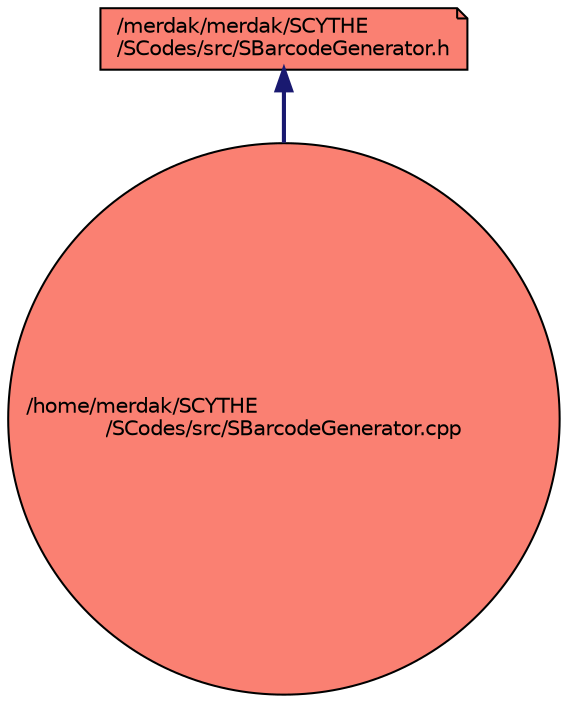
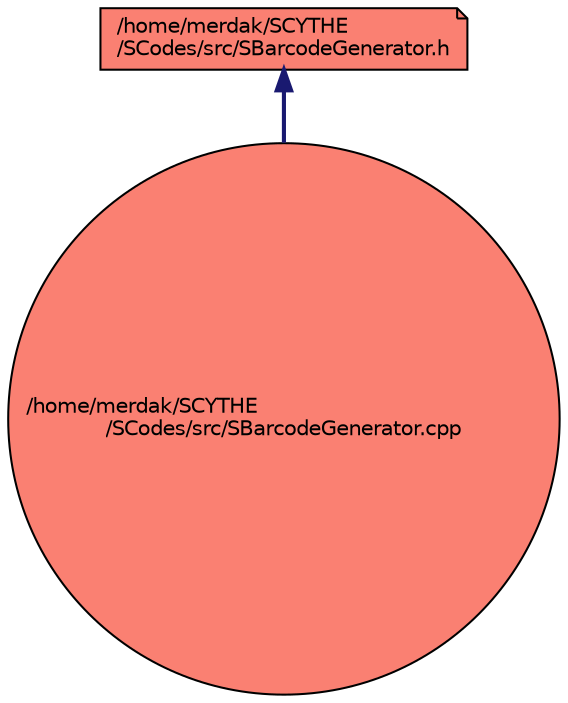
(284, 39) -> (284, 39)
